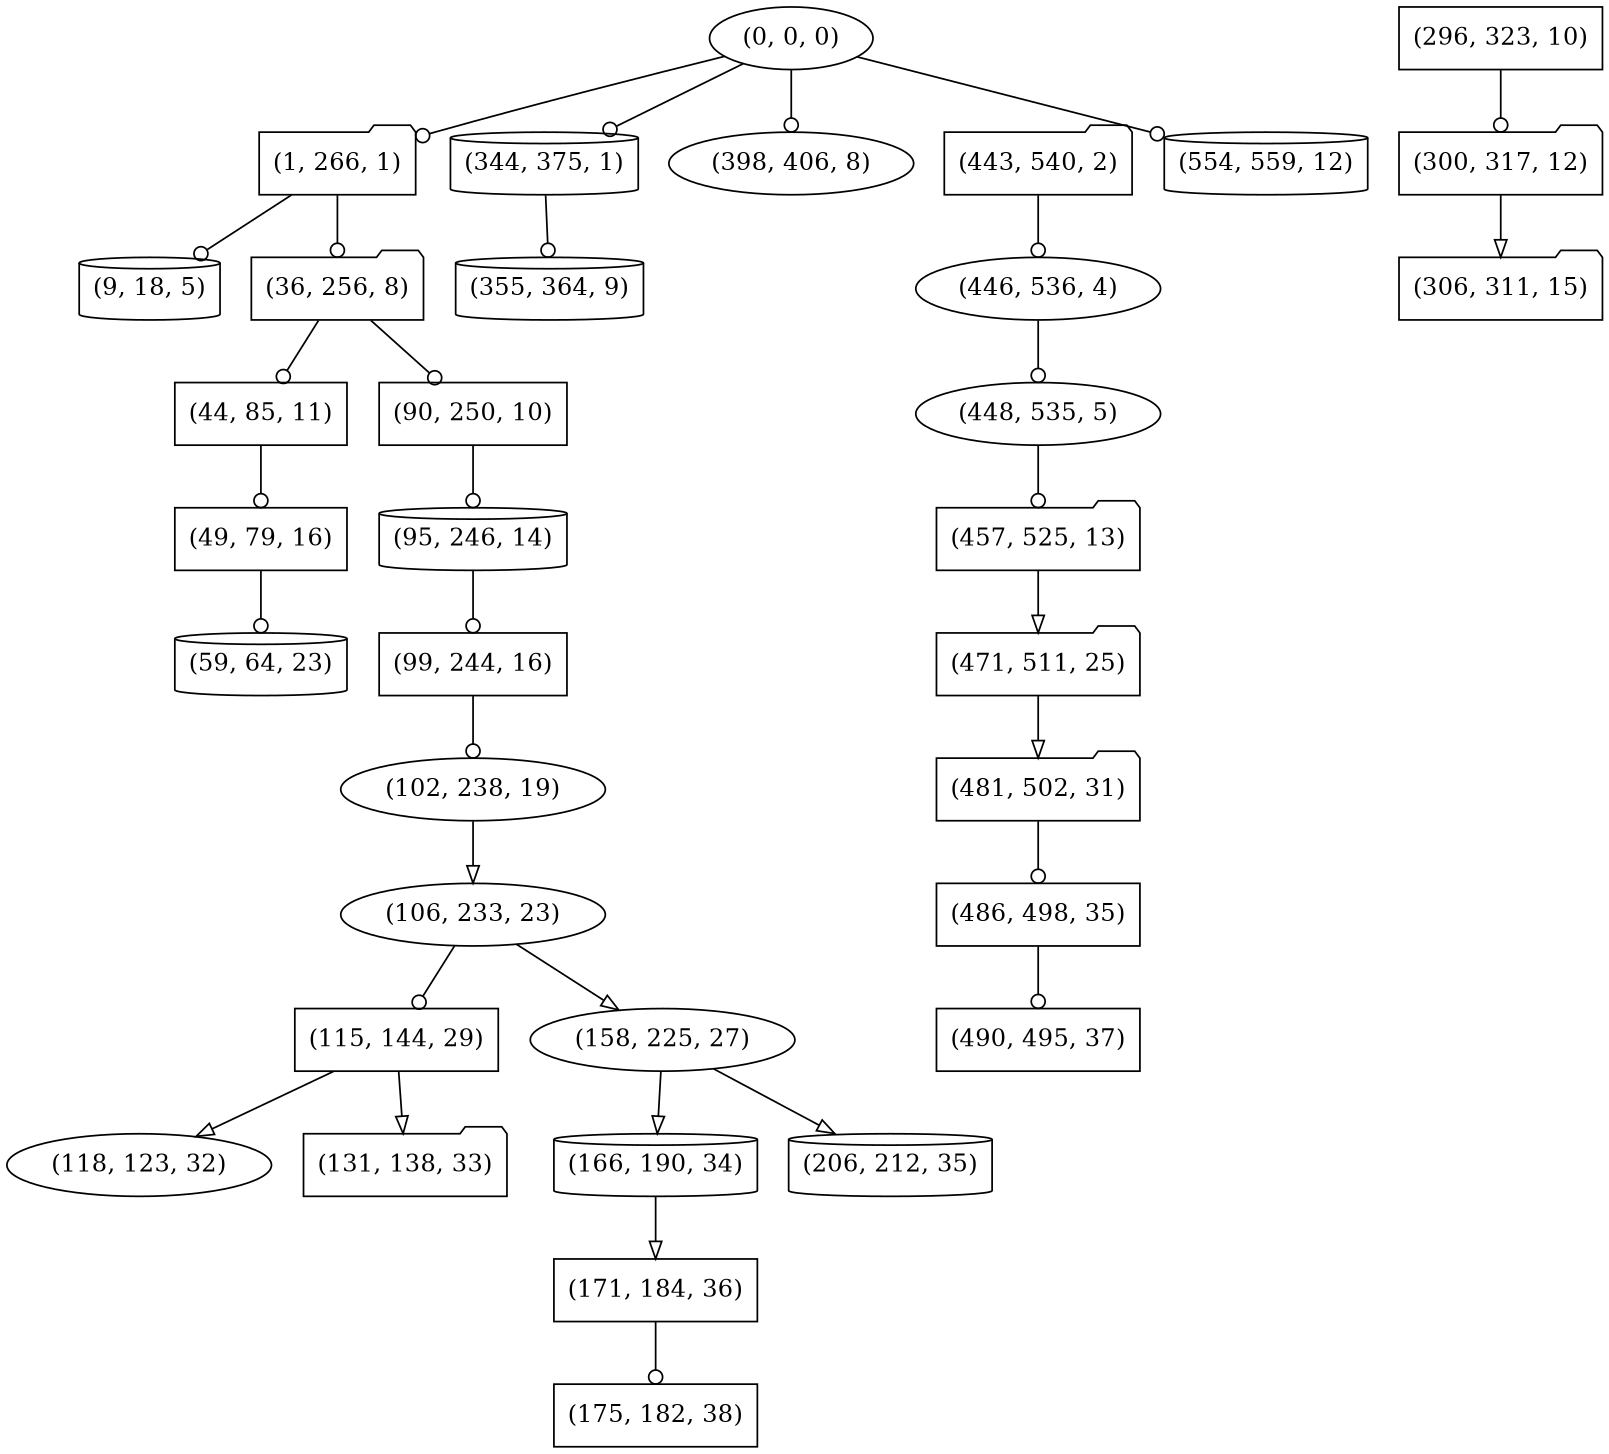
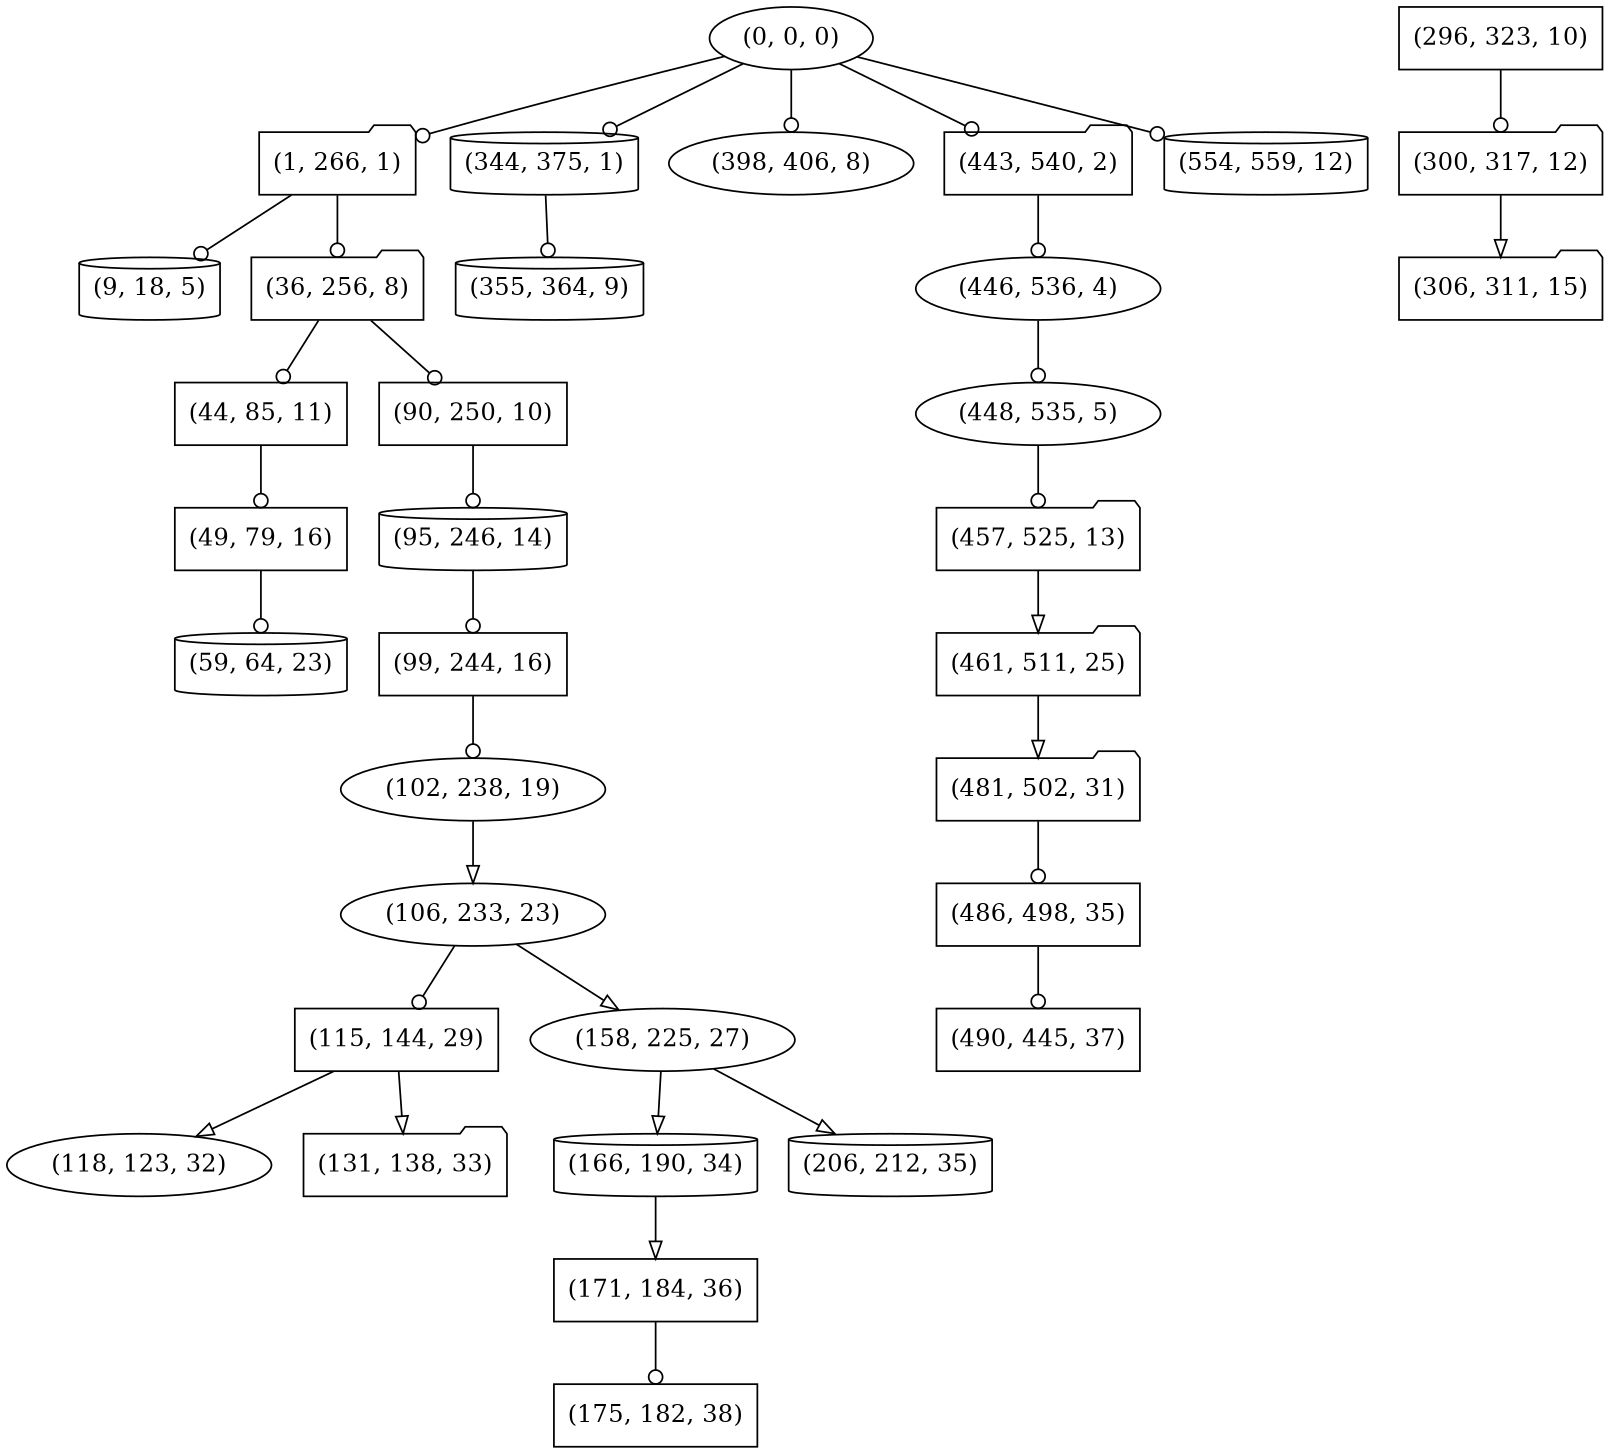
none -> (902, 95)
(1038, 664) -> (1038, 664)
(1038, 1040) -> (1038, 1040)
